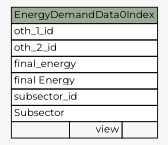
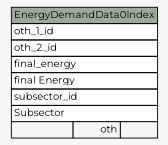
(108, 129) -> (109, 129)
